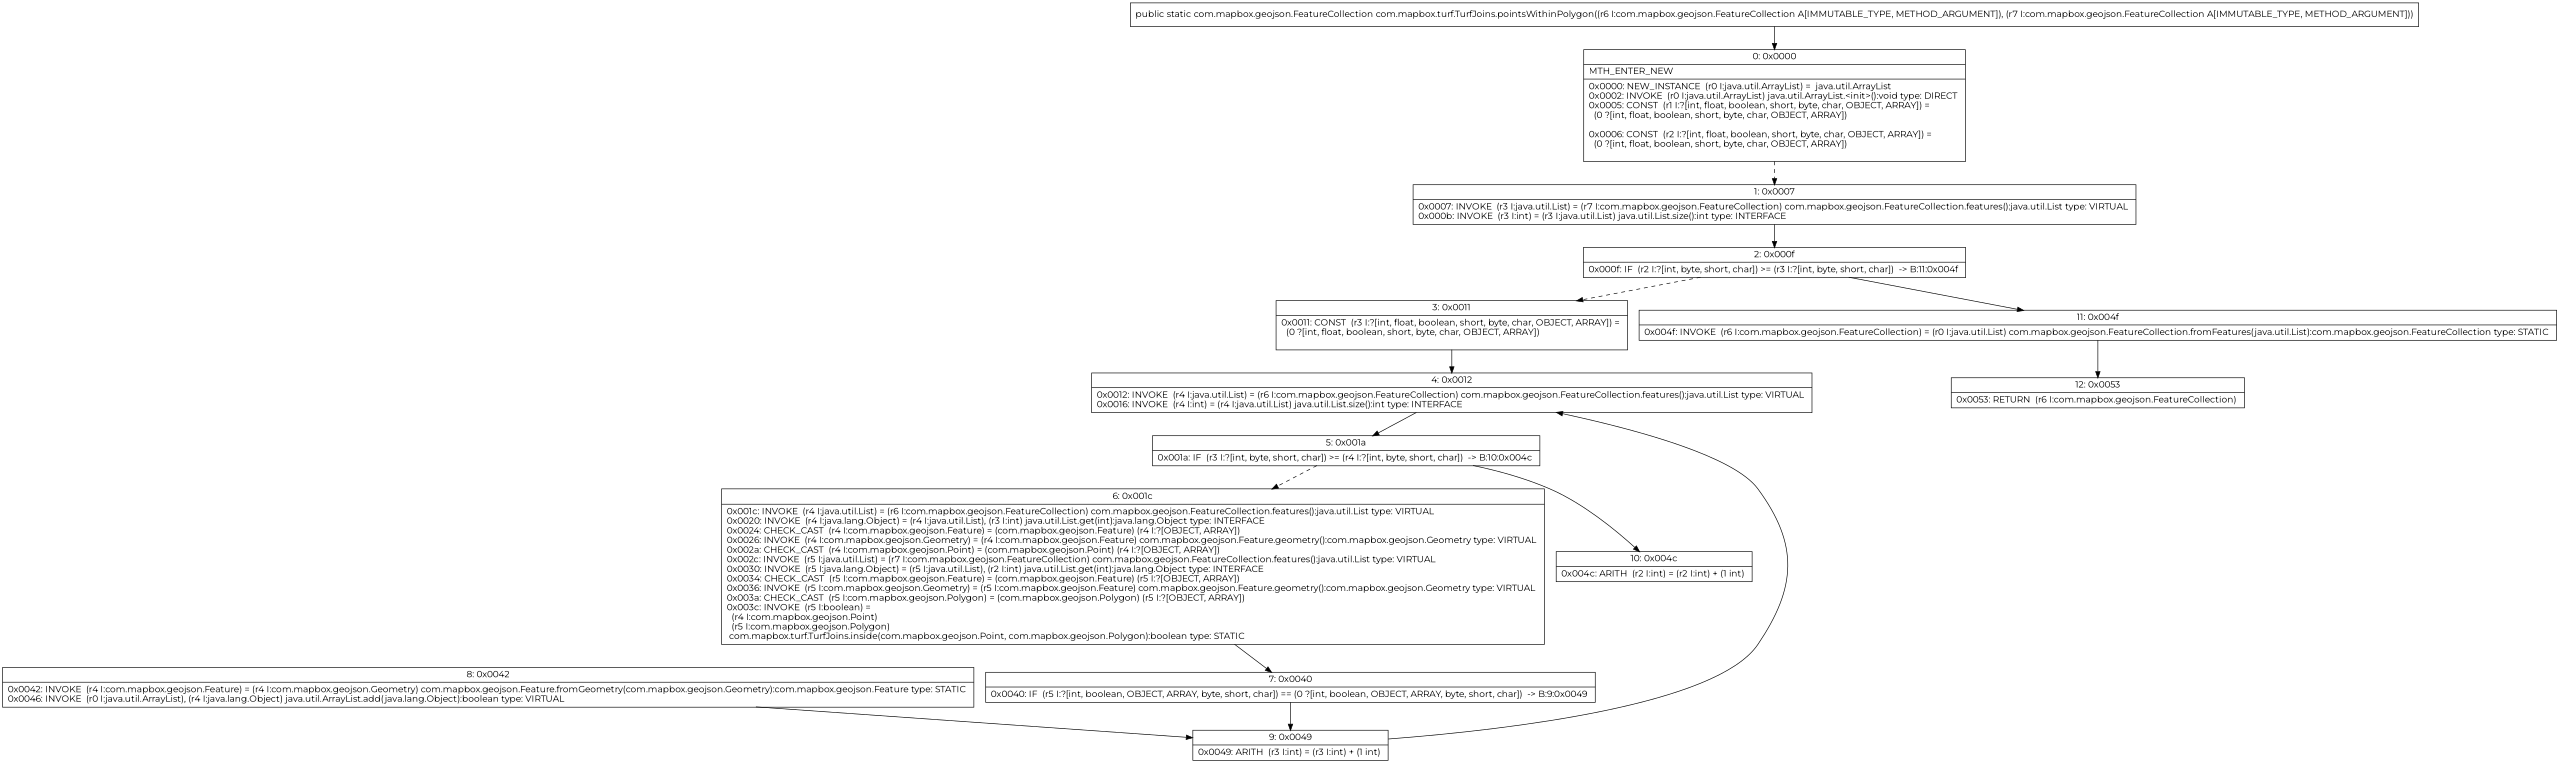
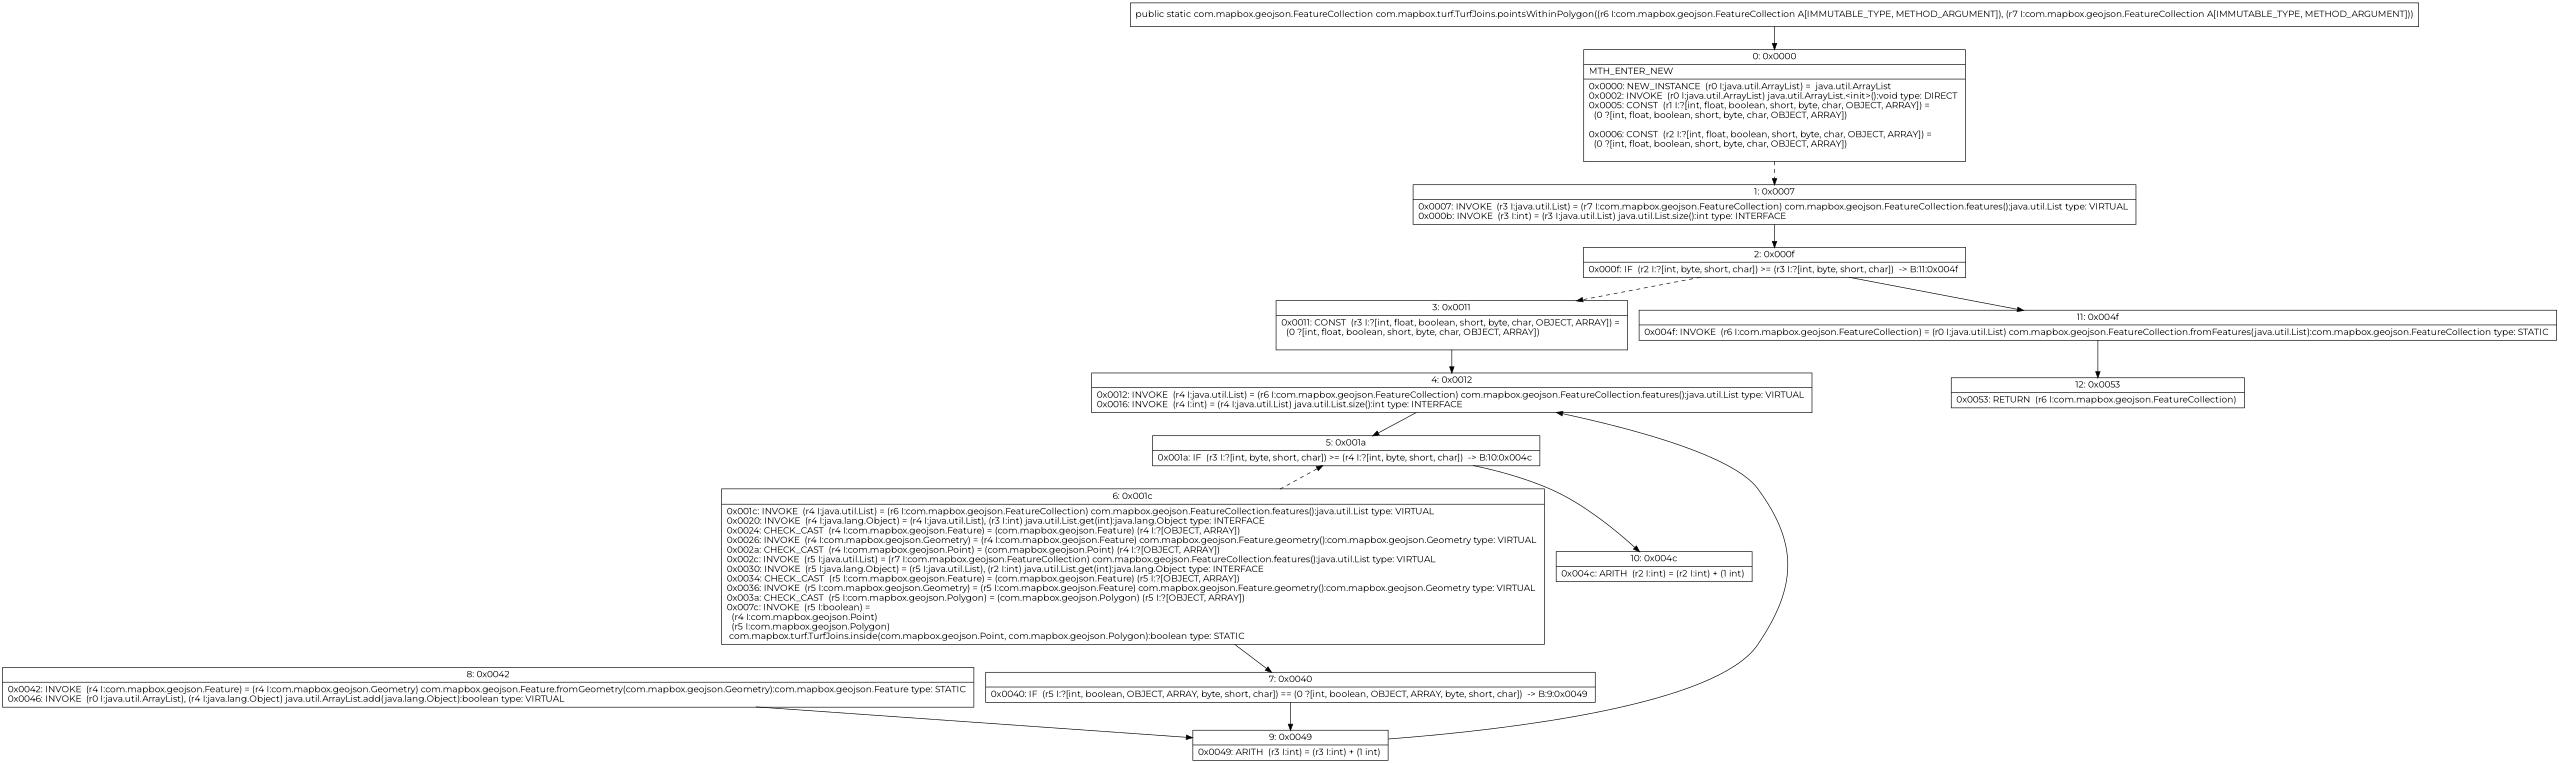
(1297, 476) -> (1299, 479)
(800, 608) -> (800, 608)
